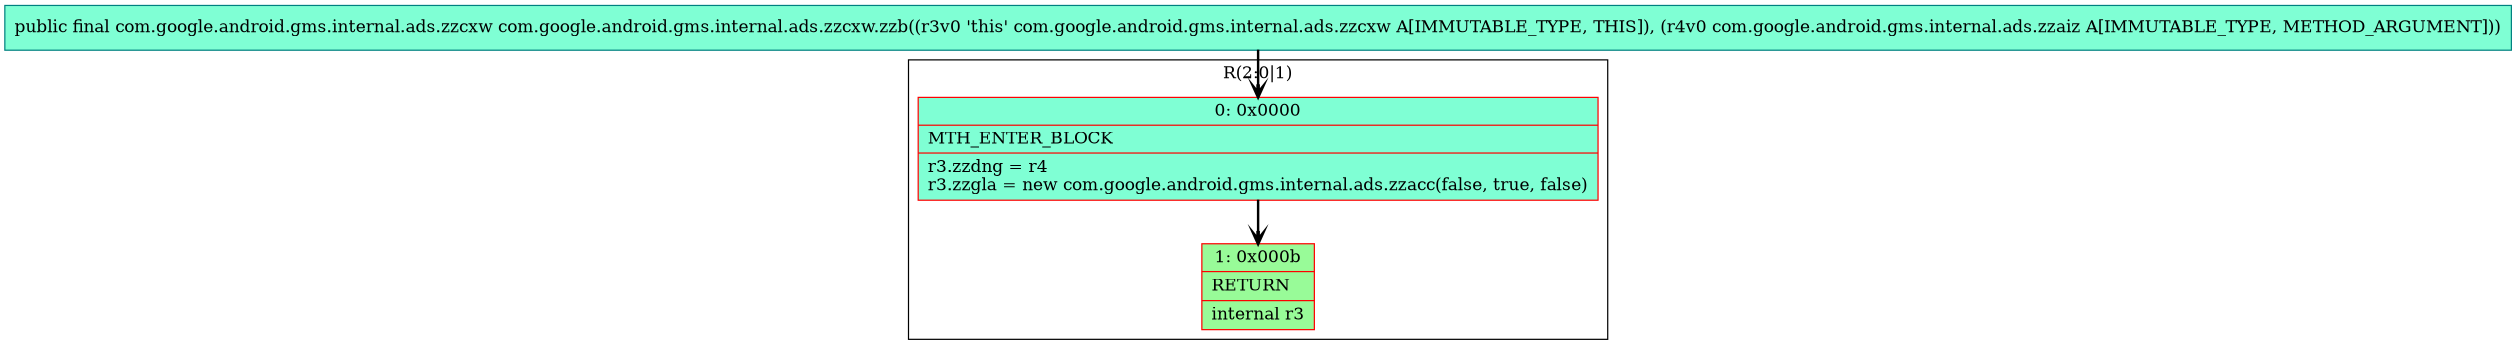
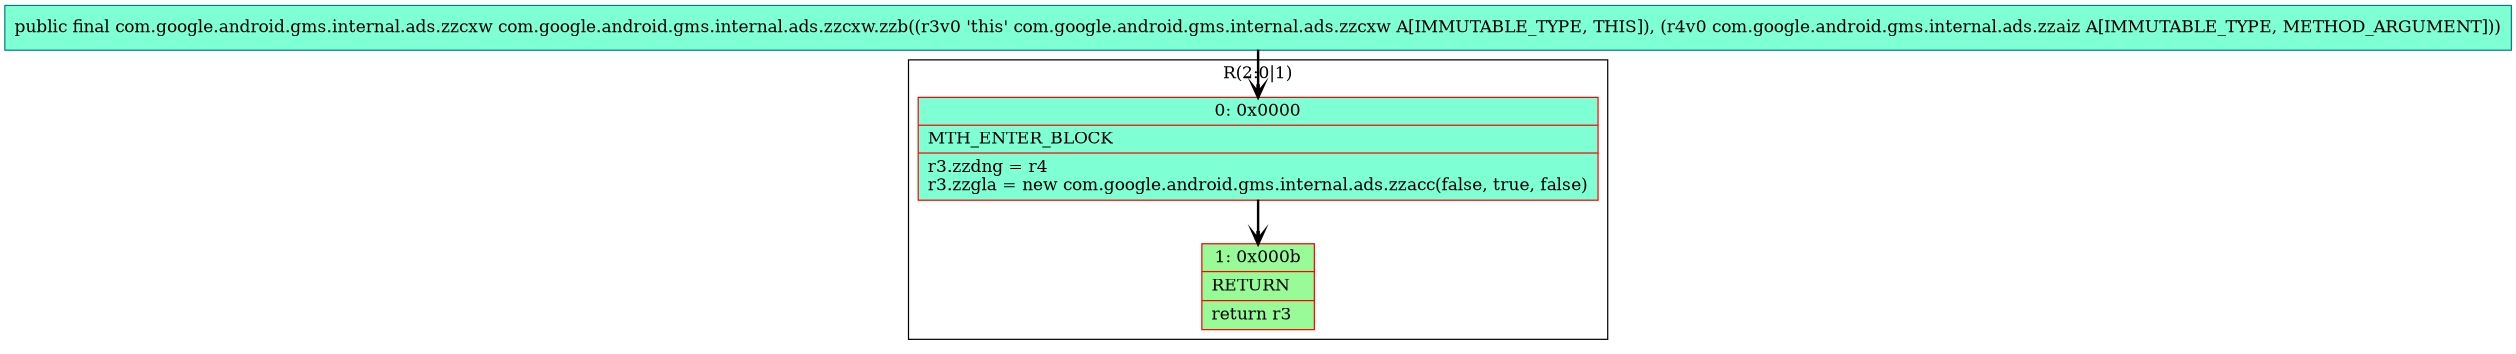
(1258, 315) -> (1252, 315)
